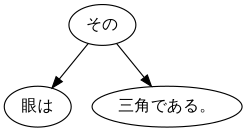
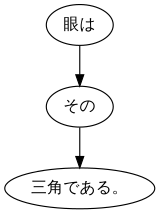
(74, 61) -> (80, 60)
